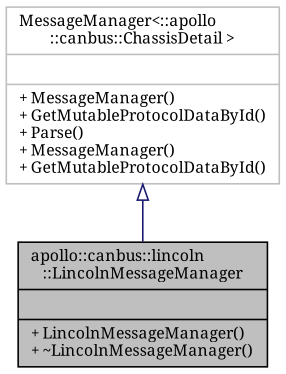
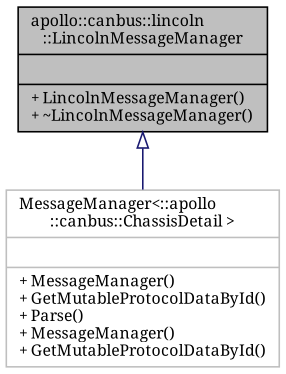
(143, 221) -> (143, 169)
